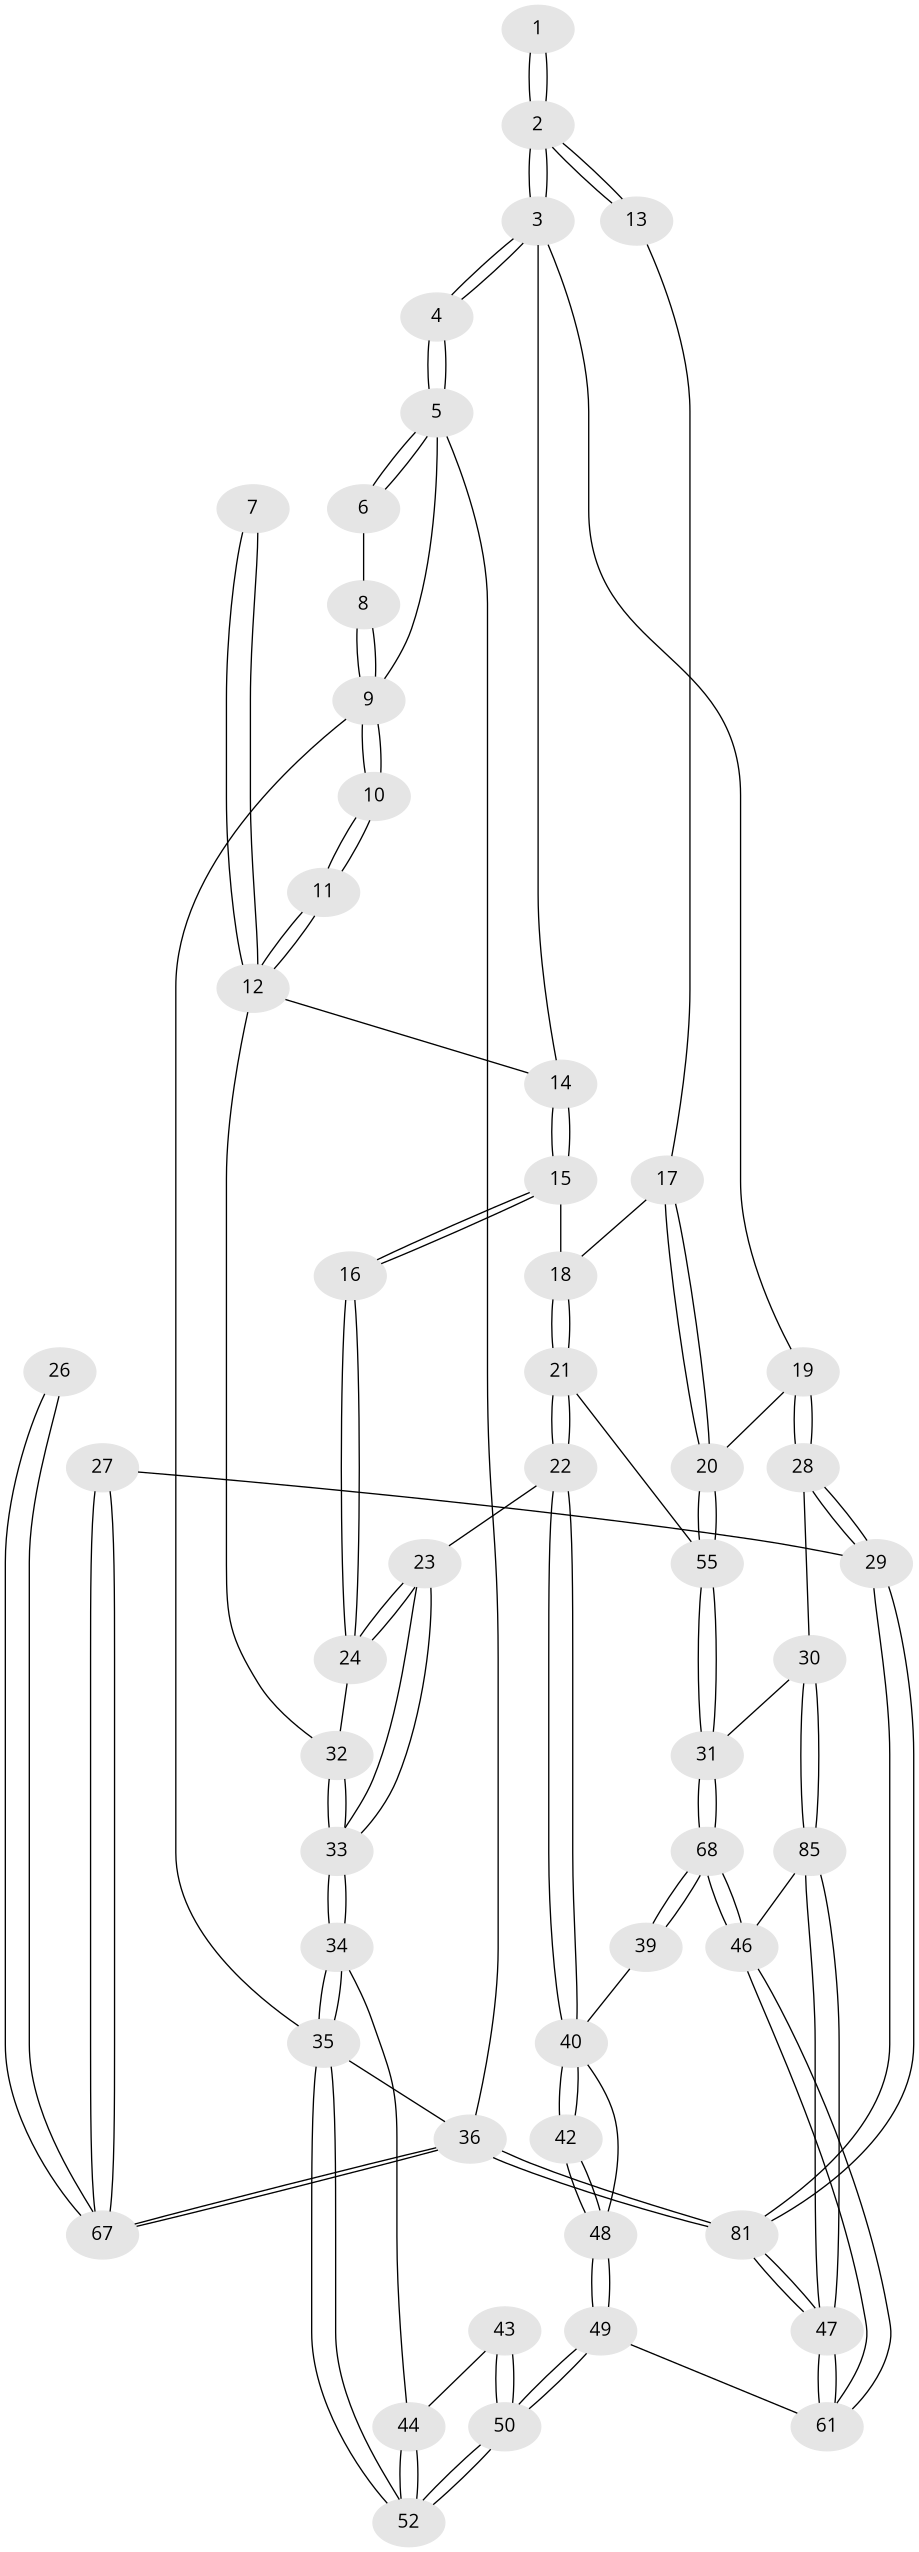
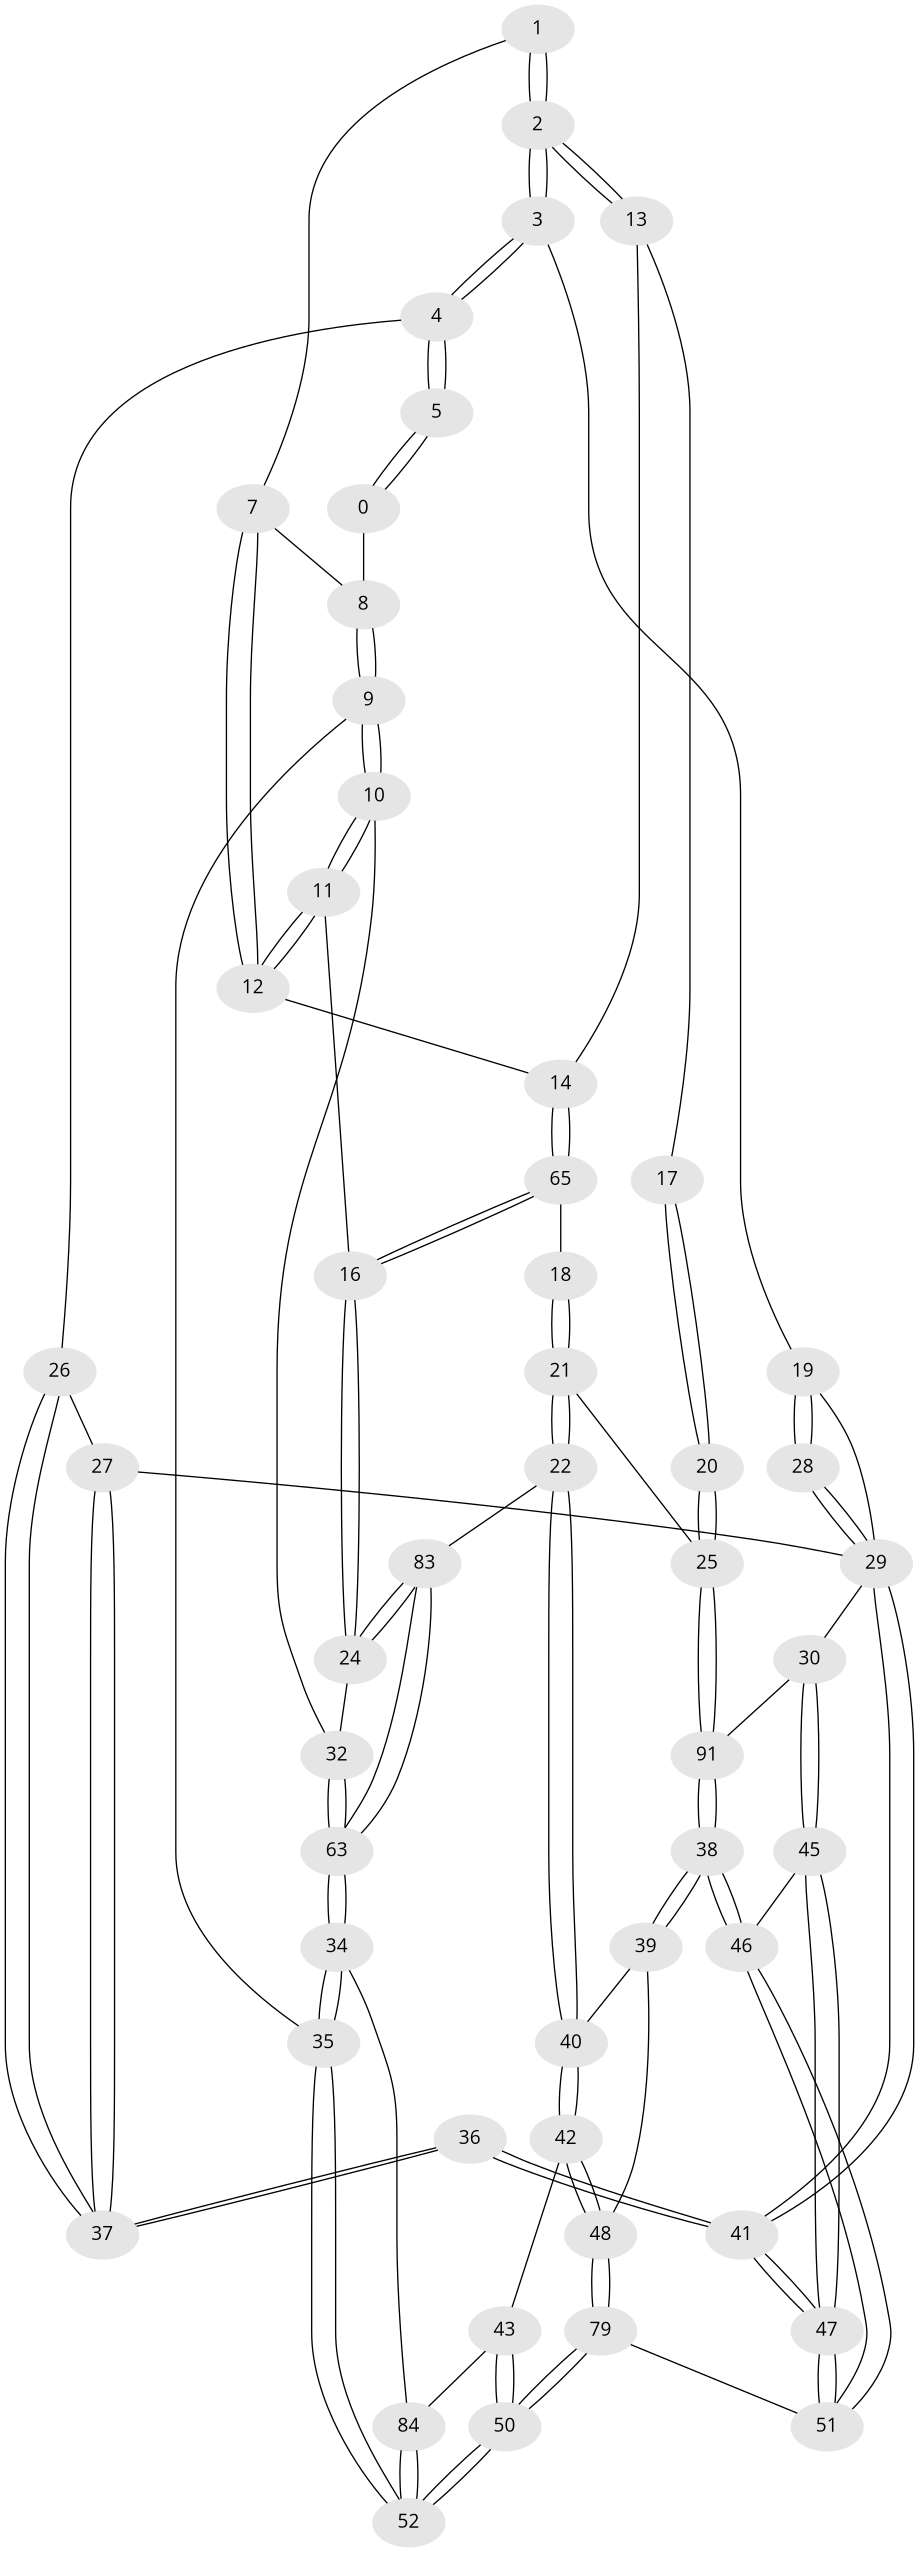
none -> (310, 215)
(364, 509) -> (364, 509)
none -> (309, 557)
(428, 562) -> none
(538, 653) -> (639, 660)
none -> (71, 721)
none -> (339, 1109)
(561, 1180) -> (561, 1180)
(614, 1228) -> none
(487, 1274) -> none
(226, 1389) -> (284, 1275)
none -> (81, 1420)
(755, 1420) -> (858, 1463)
(425, 1564) -> (425, 1564)
(707, 1564) -> (707, 1564)
(806, 1564) -> (843, 1612)
(707, 1756) -> (707, 1756)
(337, 1851) -> (337, 1851)
(707, 1851) -> (707, 1851)
(810, 1851) -> (810, 1851)
(404, 2096) -> none
(617, 2135) -> (645, 2094)
(103, 2235) -> (103, 2235)
none -> (535, 2235)
(742, 2235) -> (742, 2235)
(601, 2331) -> (601, 2331)
(409, 2427) -> (409, 2427)
(827, 2427) -> (827, 2427)
